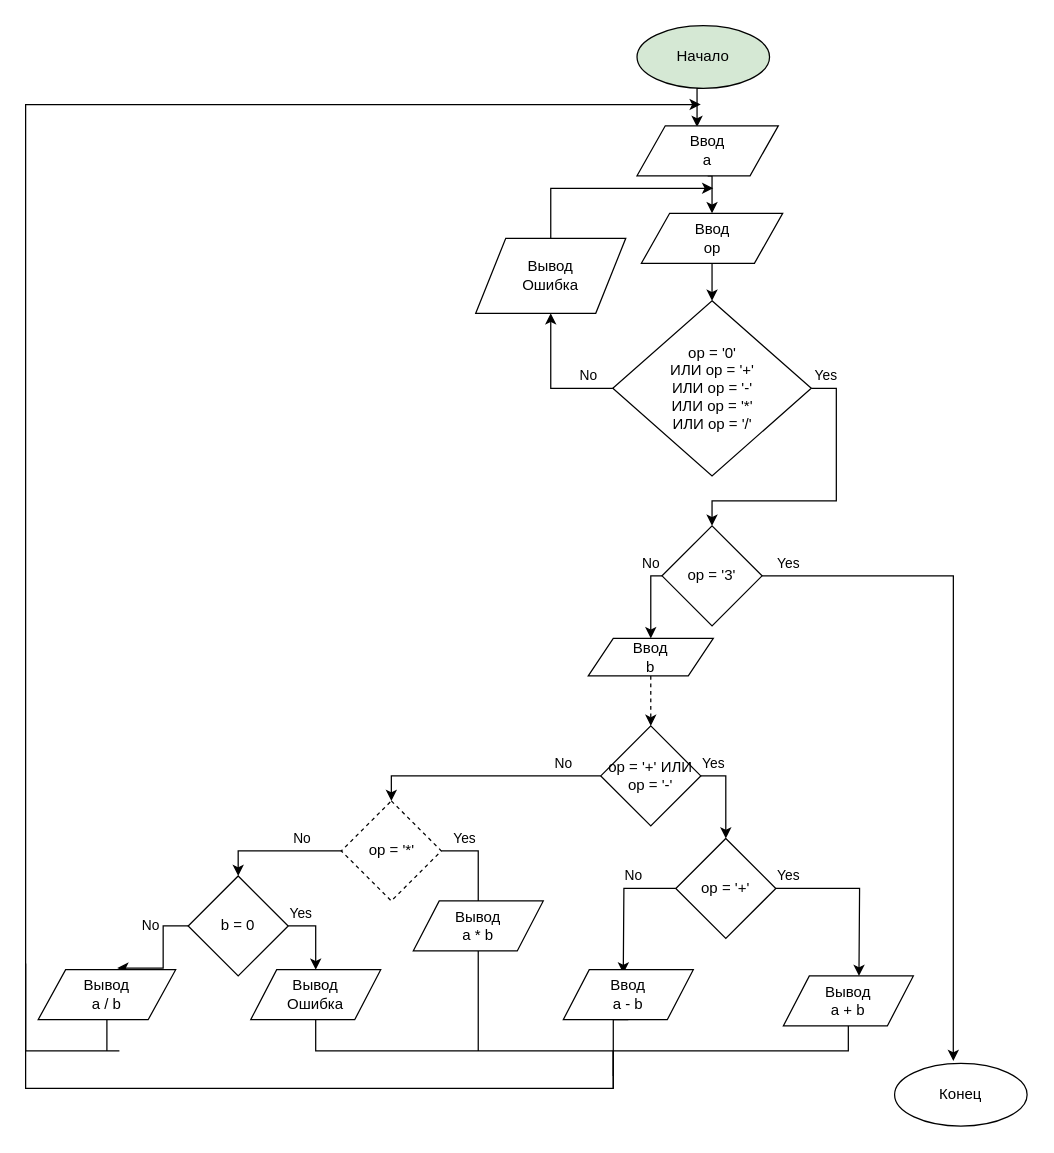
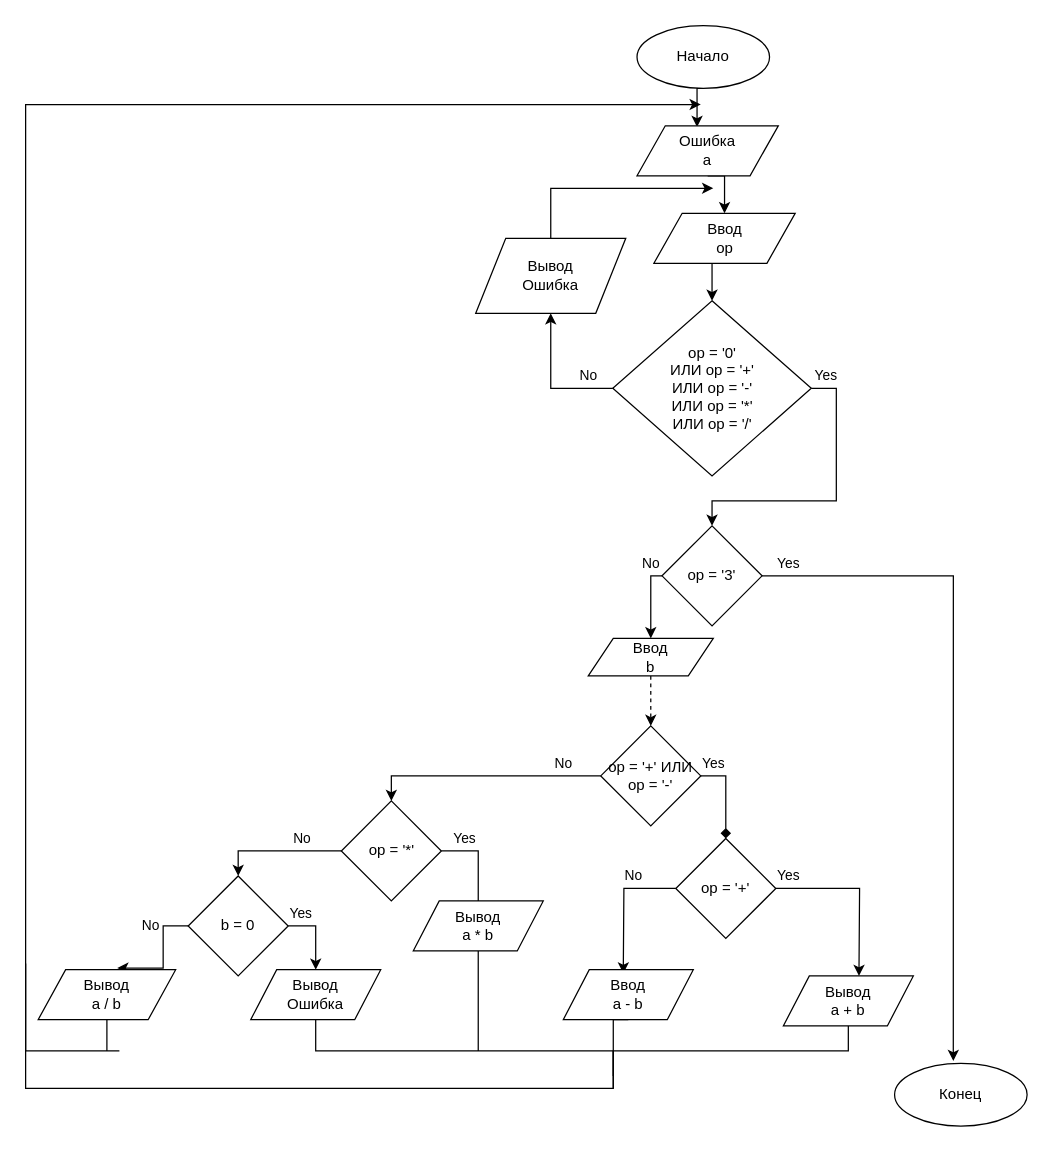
(703, 57) -> (703, 57)
(708, 151) -> (708, 151)
(712, 238) -> (724, 238)
(726, 828) -> (726, 827)
(391, 851) -> (391, 851)
